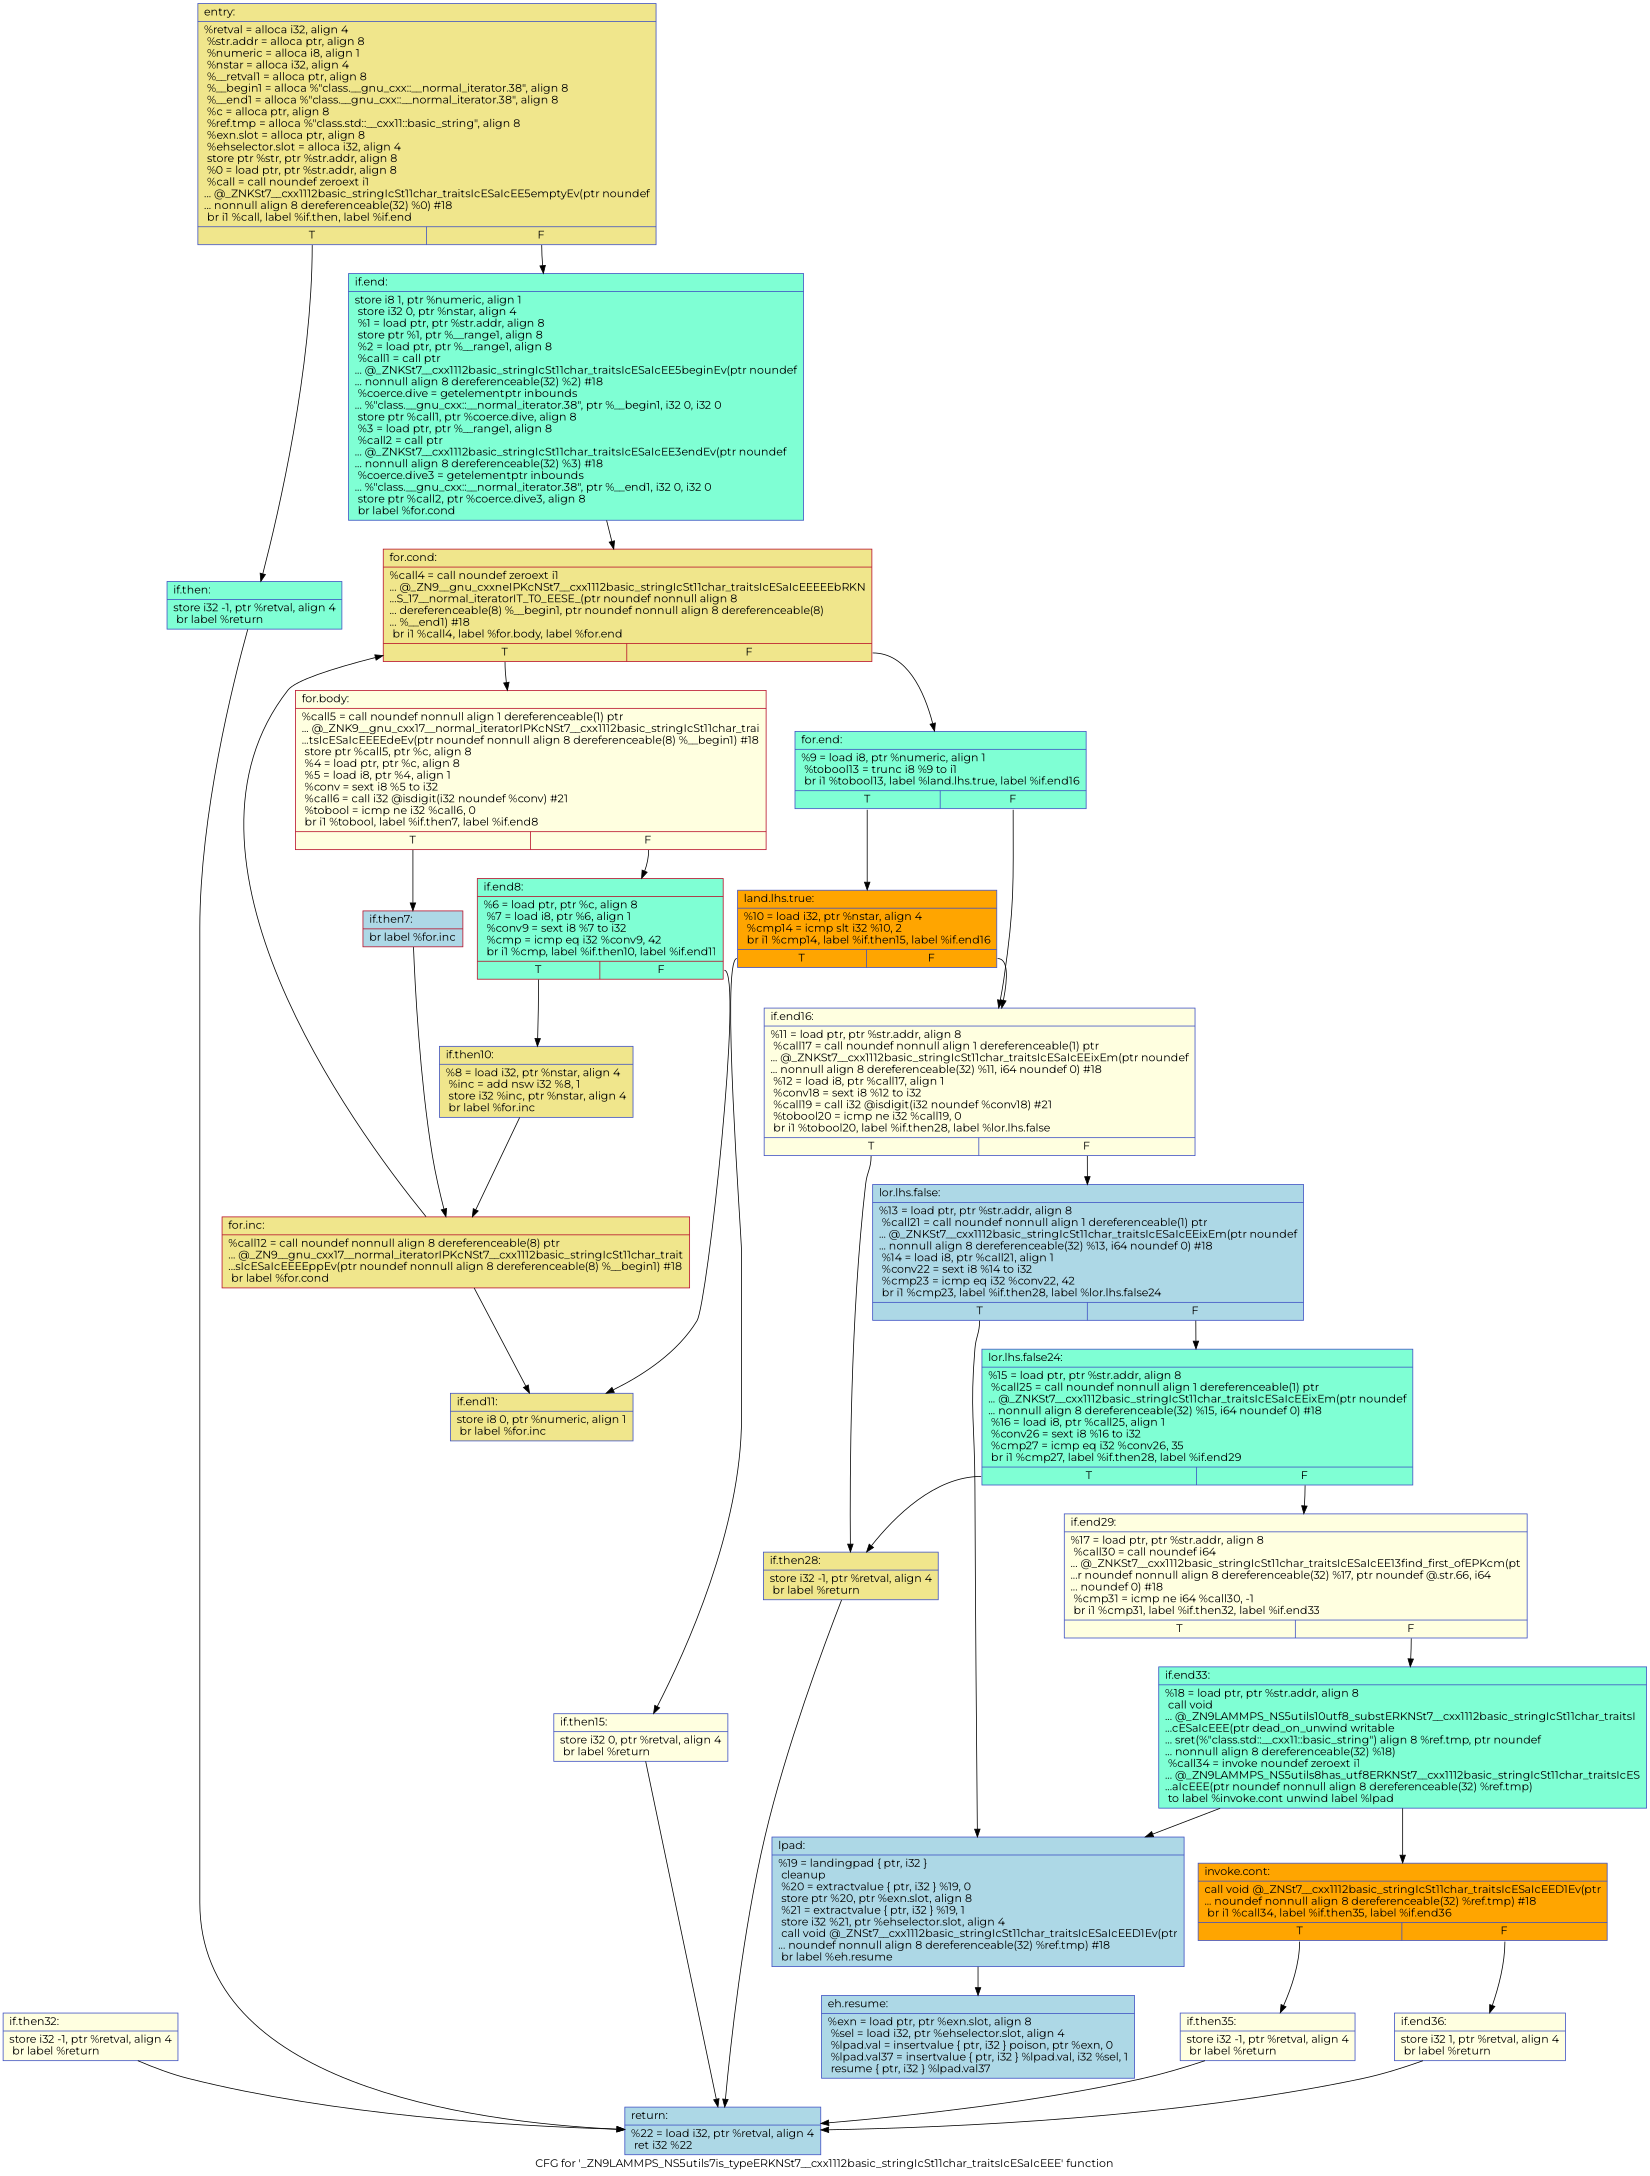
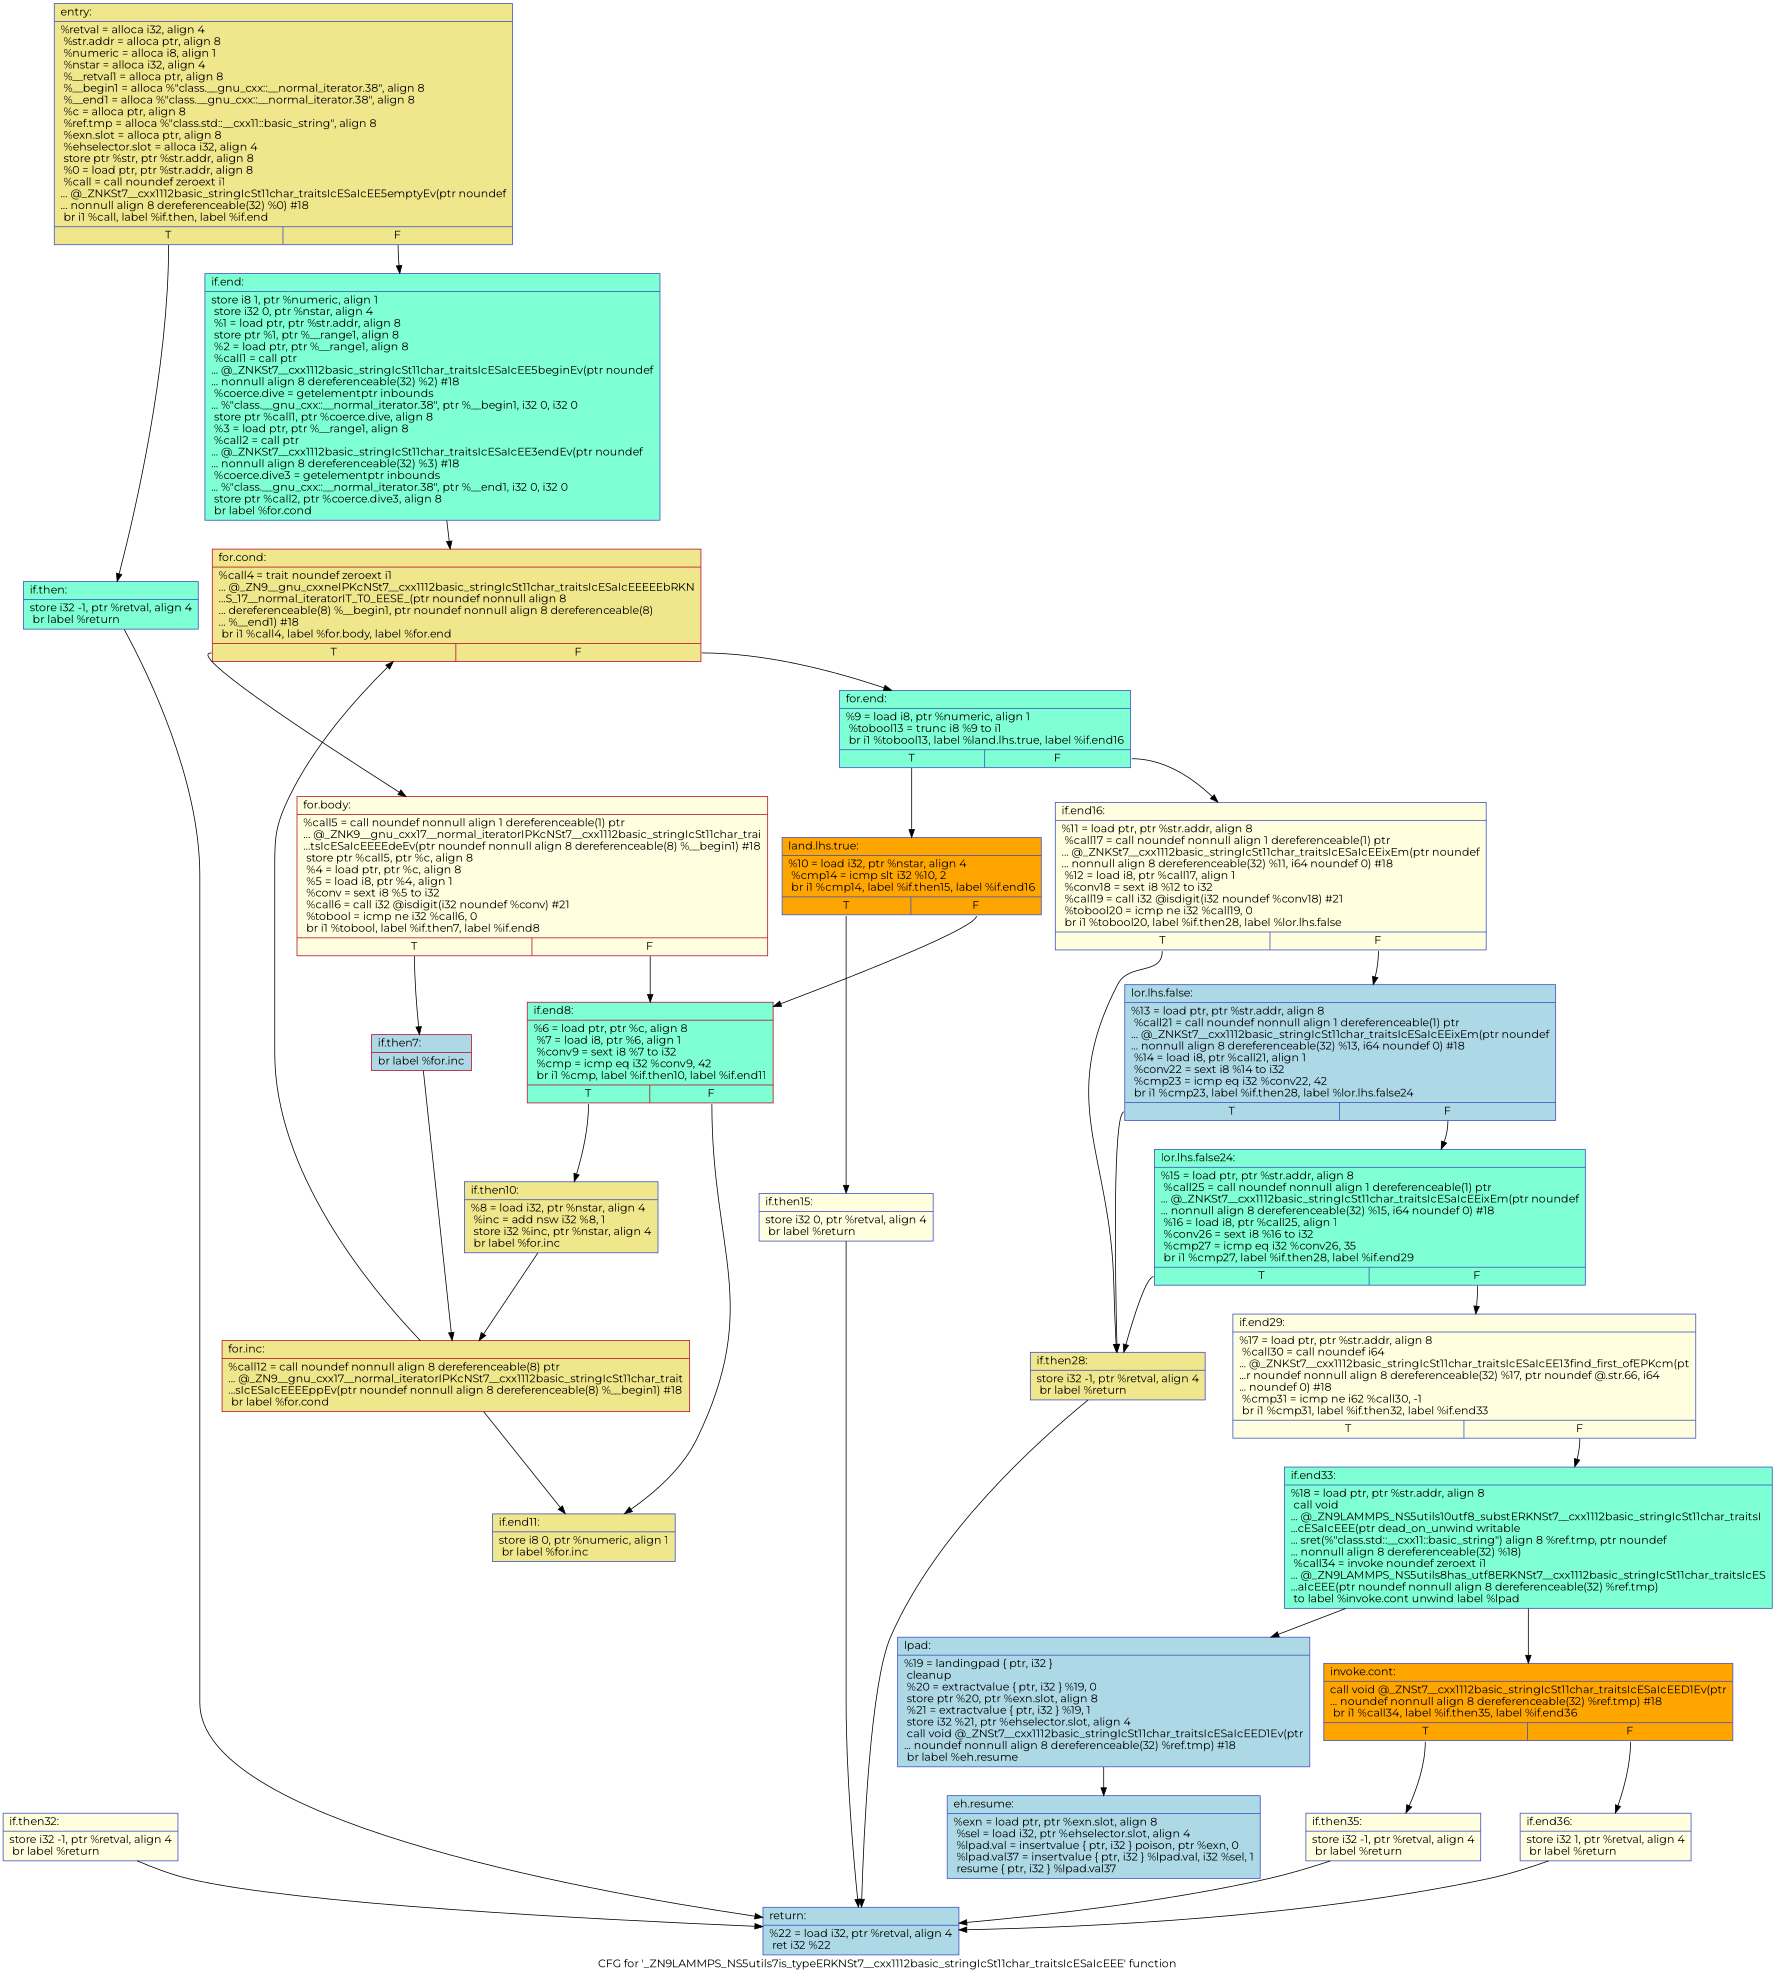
(474, 576) -> (306, 576)
(1006, 977) -> (881, 964)
(975, 1575) -> (1115, 1228)
(1162, 1599) -> (1331, 1399)
